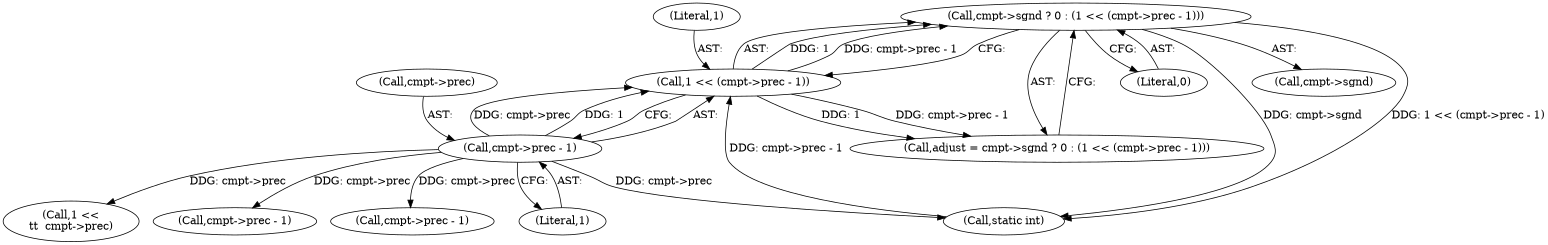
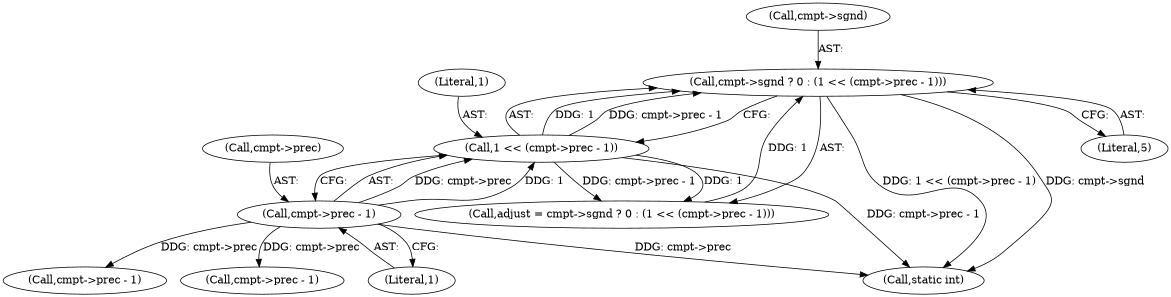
(1234, 42) -> (818, 46)
(1084, 83) -> (788, 149)
(1164, 83) -> (1125, 149)
(805, 196) -> (775, 182)
(71, 221) -> none
